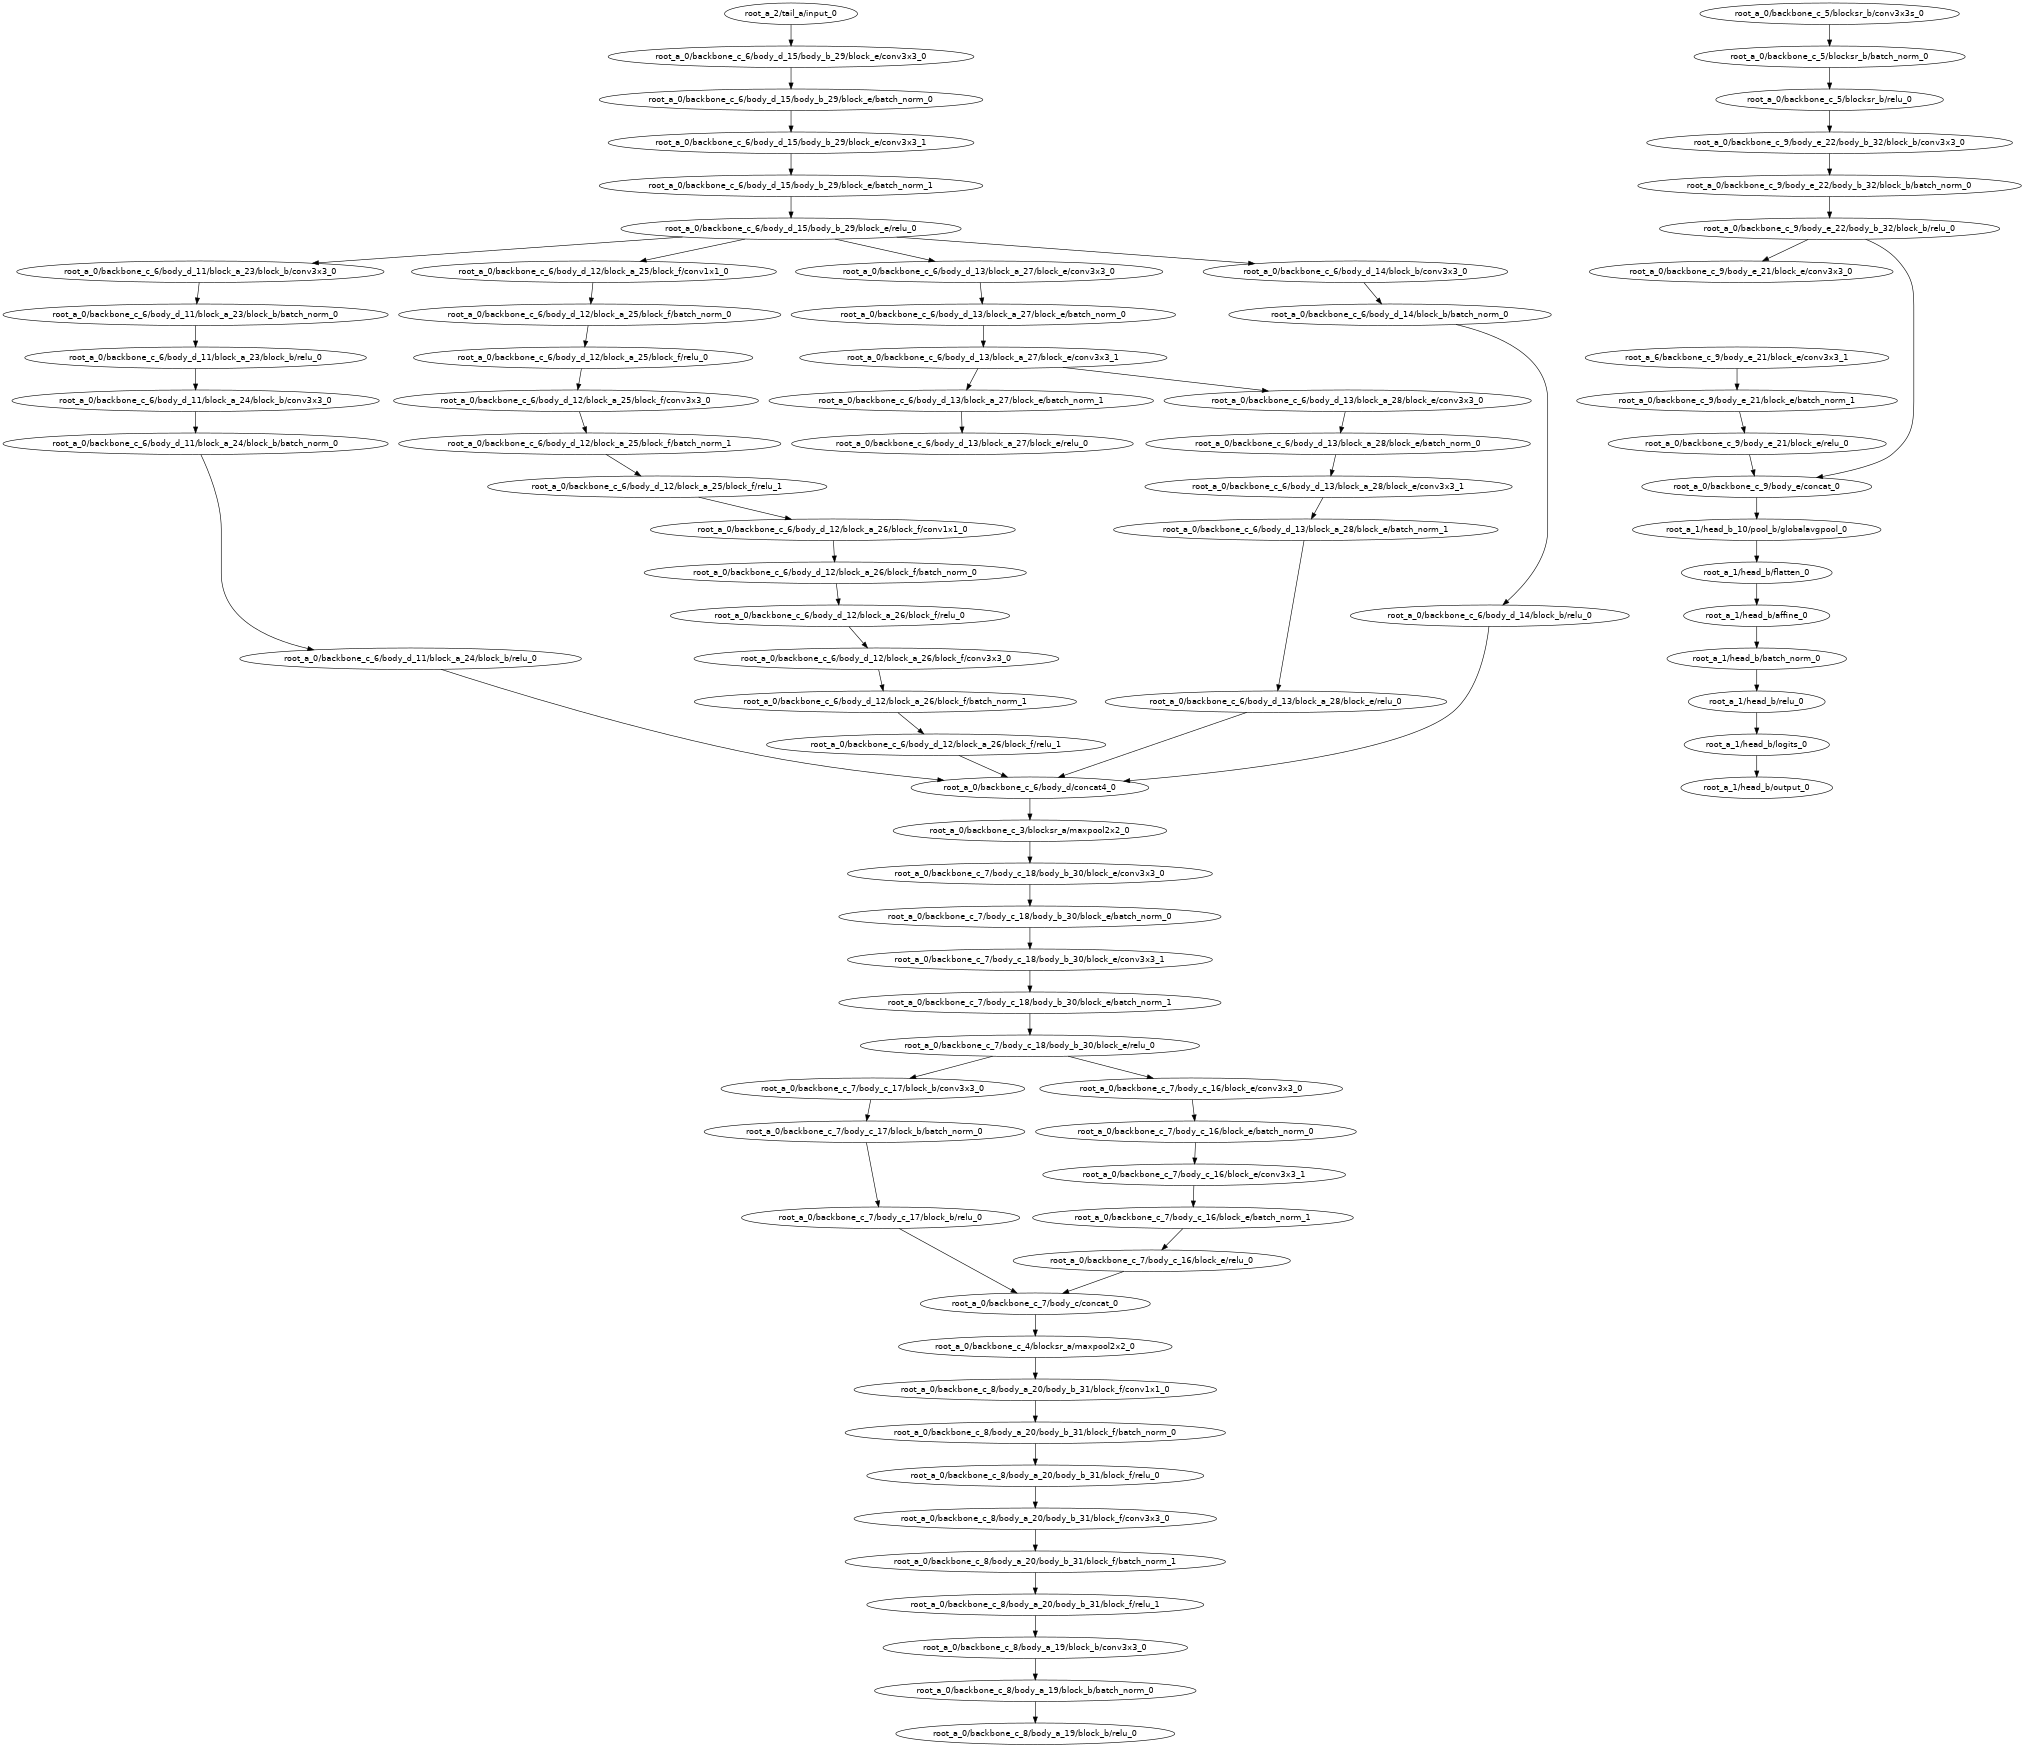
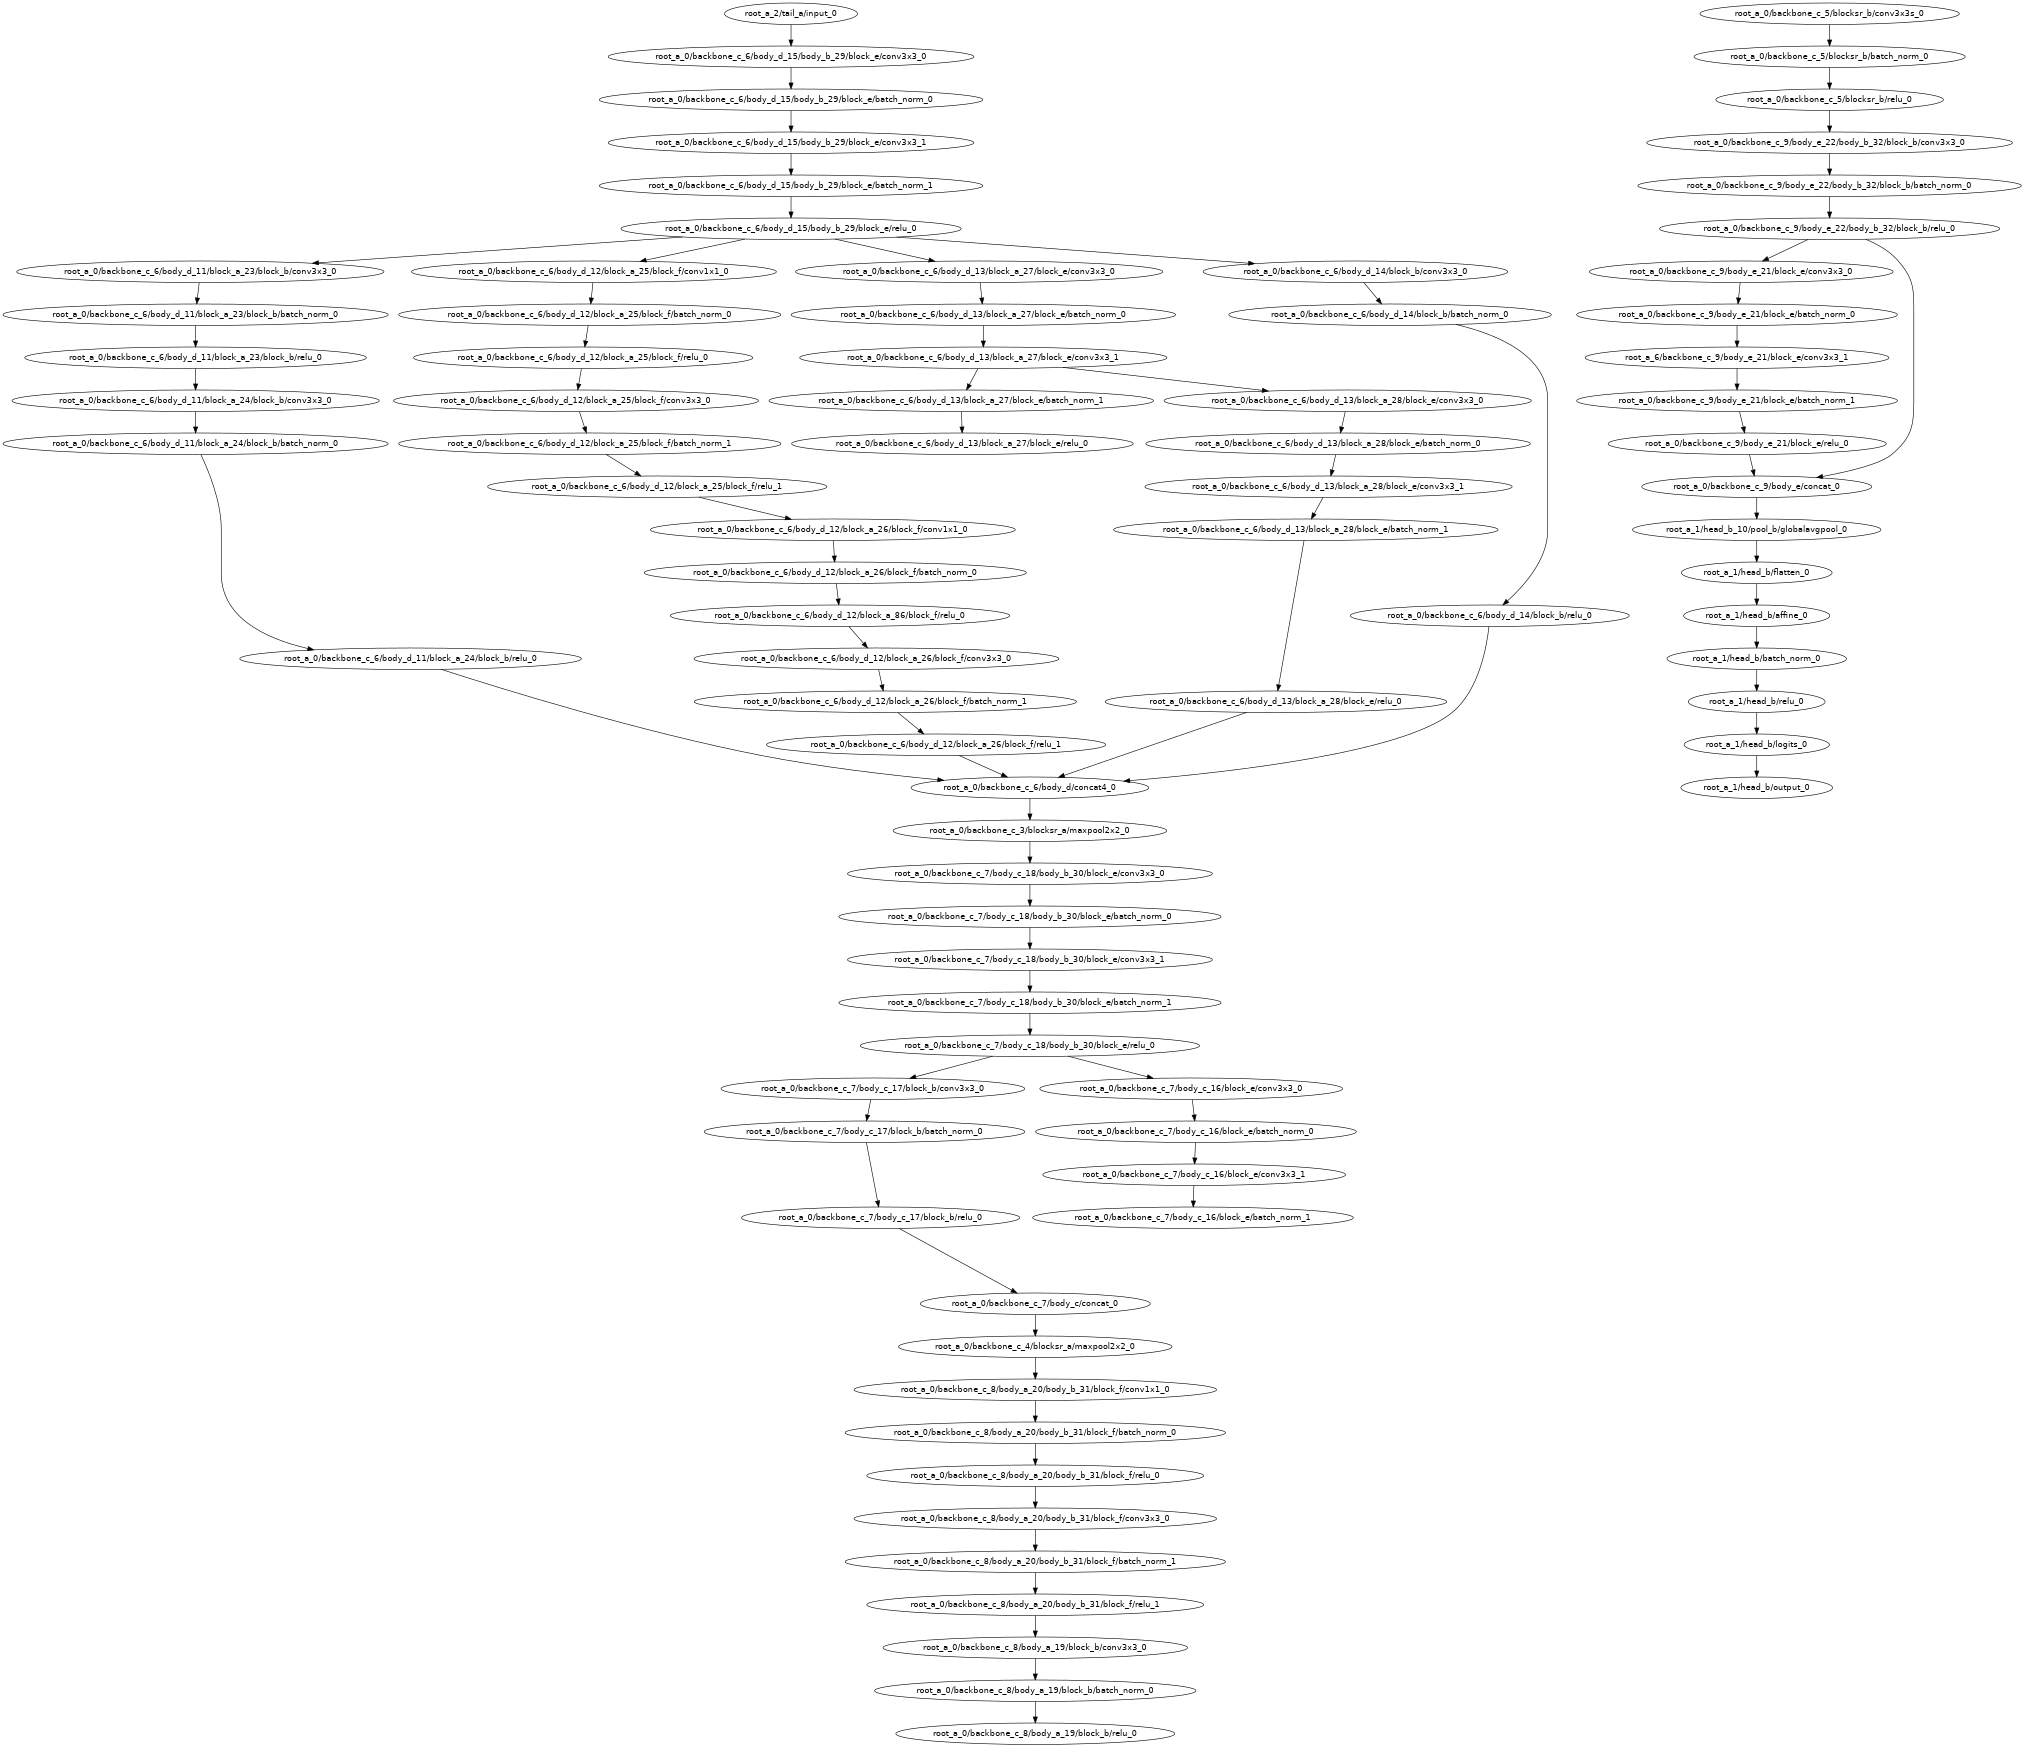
none -> (1737, 315)
(840, 616) -> (840, 616)
(1152, 1261) -> none
